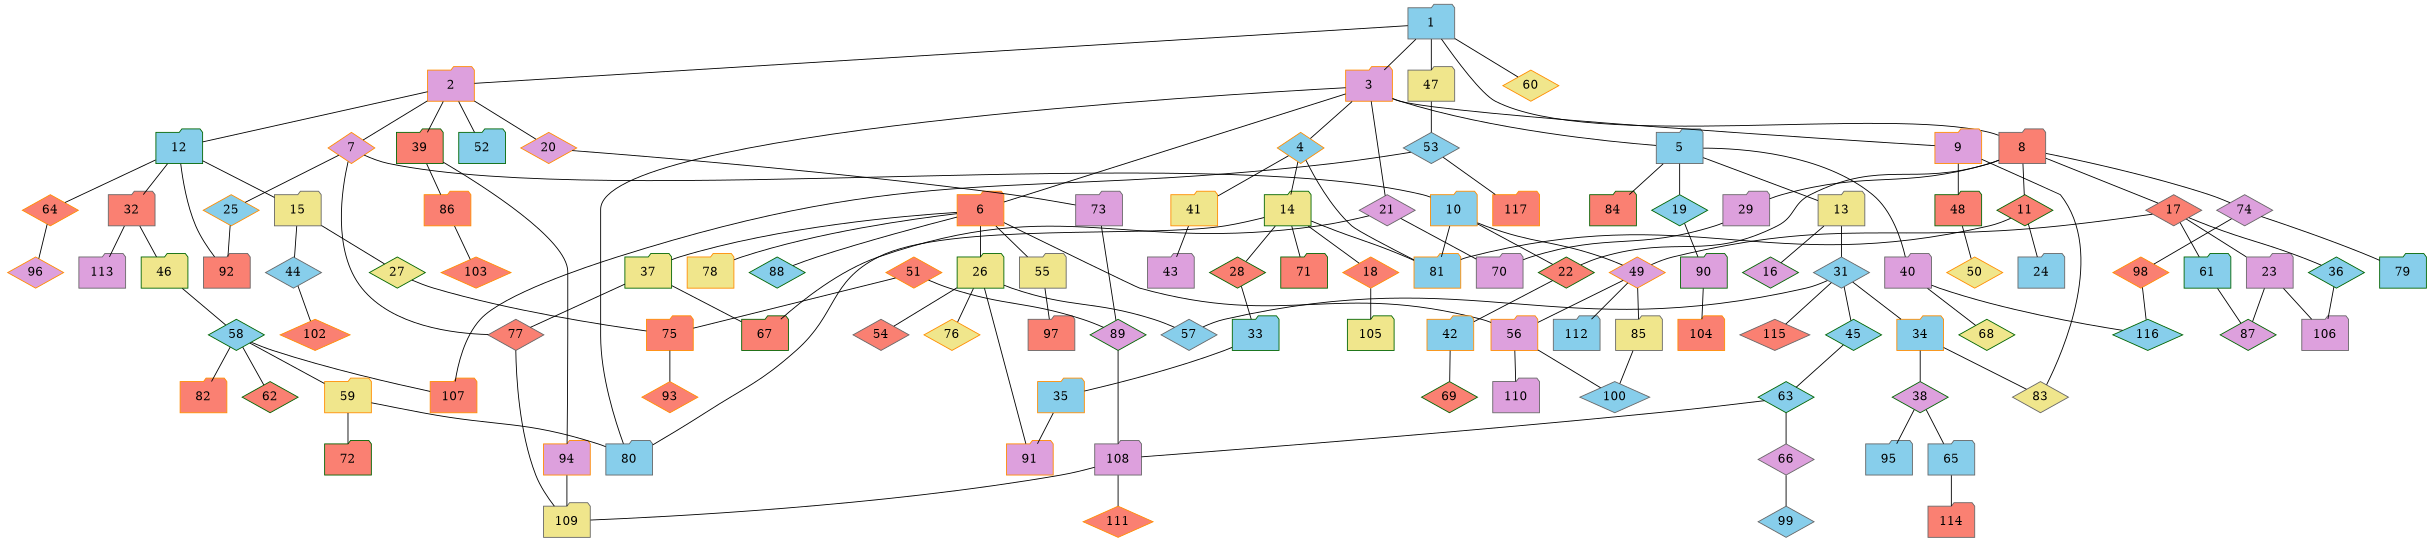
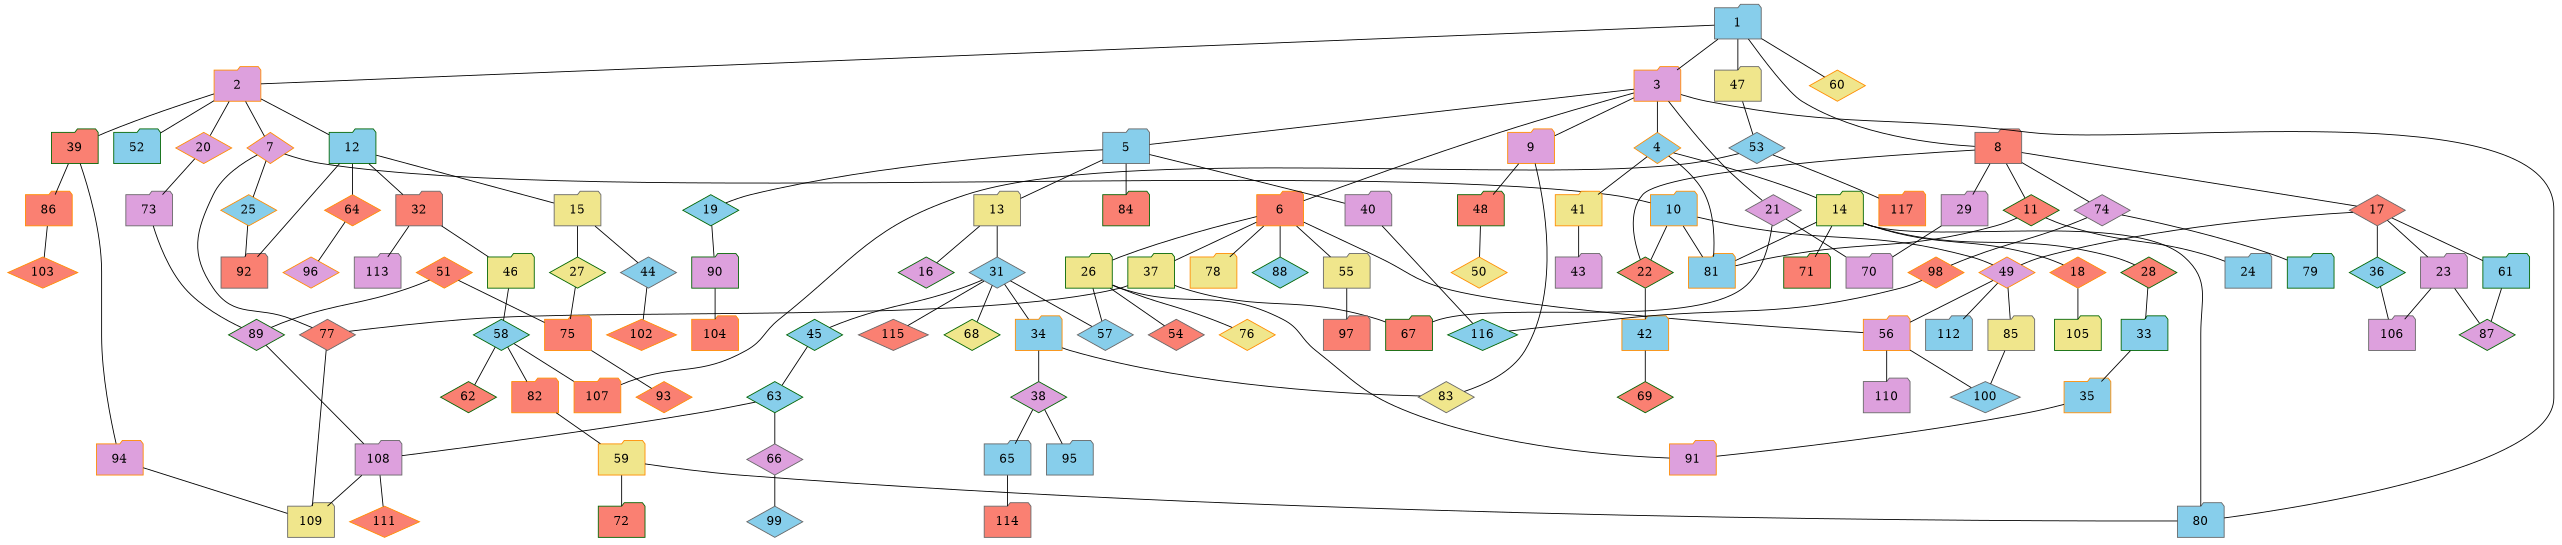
(1952, 307) -> (986, 300)
(287, 363) -> (575, 426)
